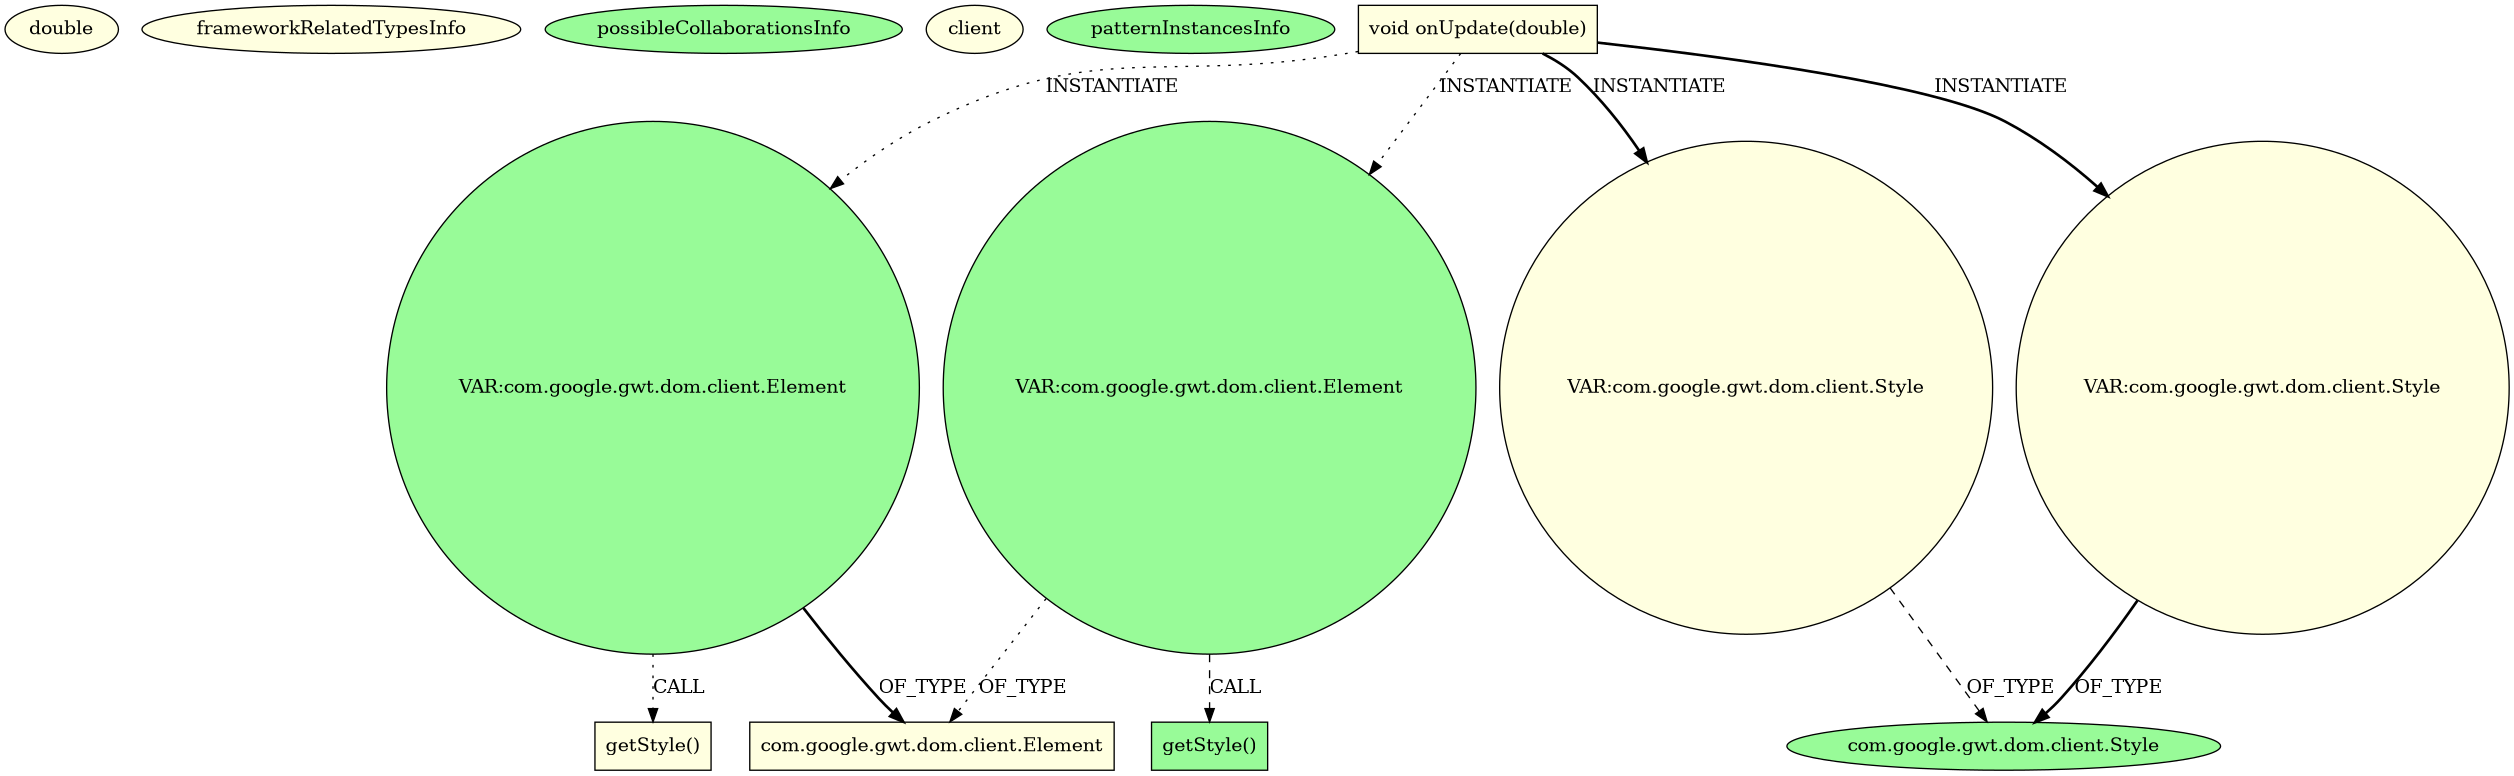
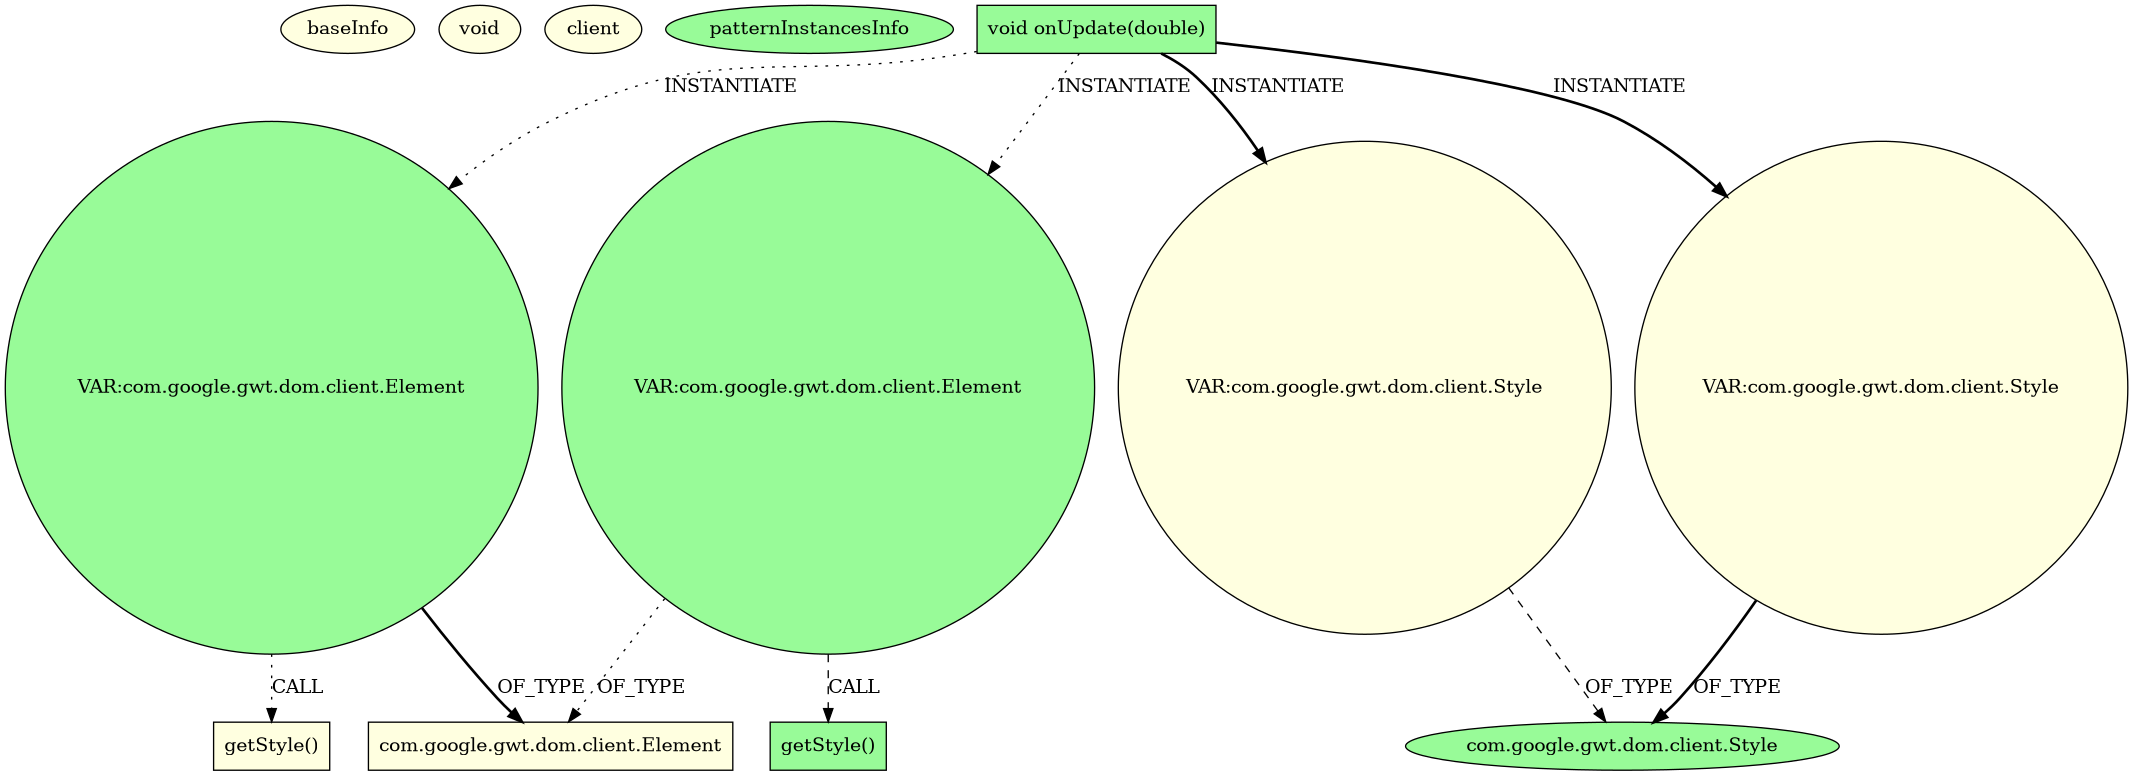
(62, 29) -> (348, 29)
(331, 29) -> (480, 29)
(724, 29) -> none
(1478, 29) -> (1097, 29)
